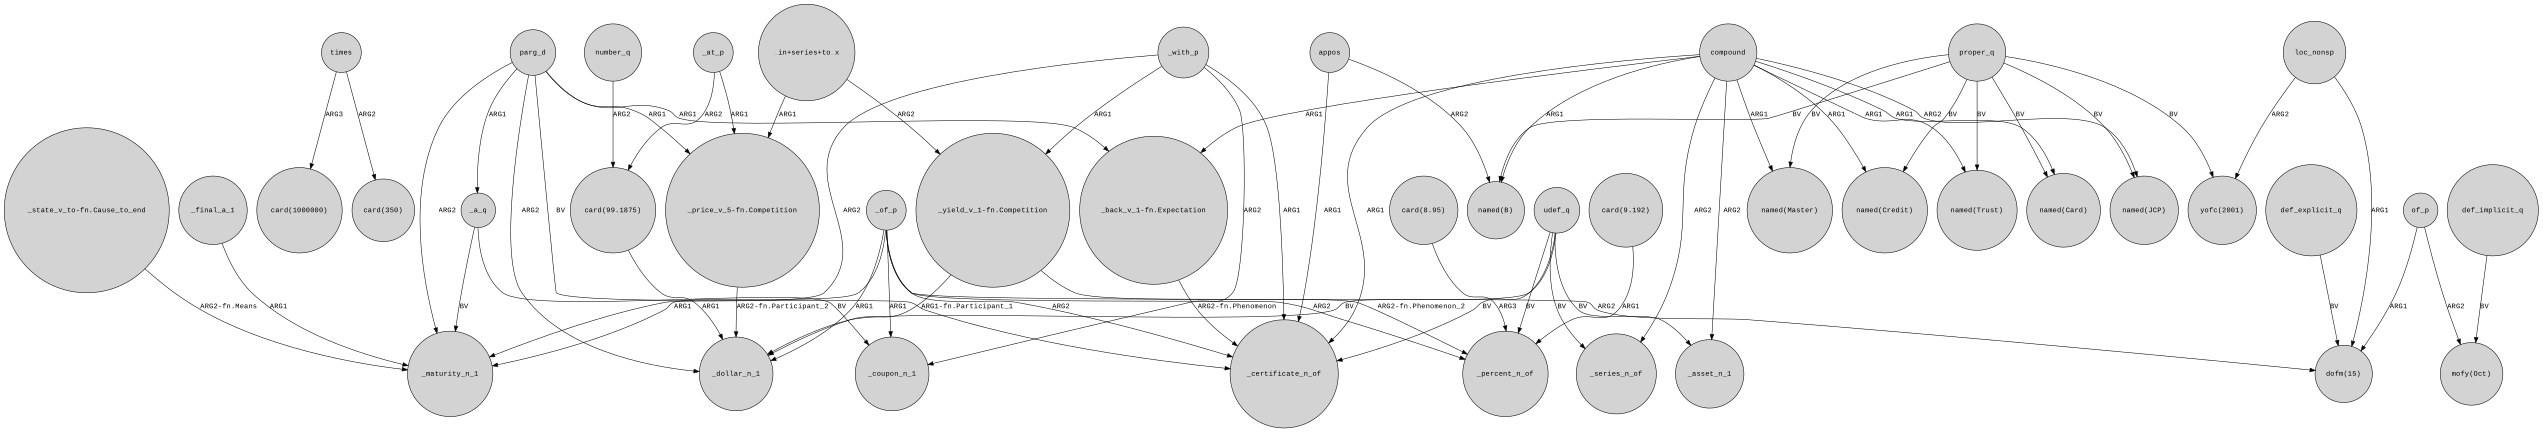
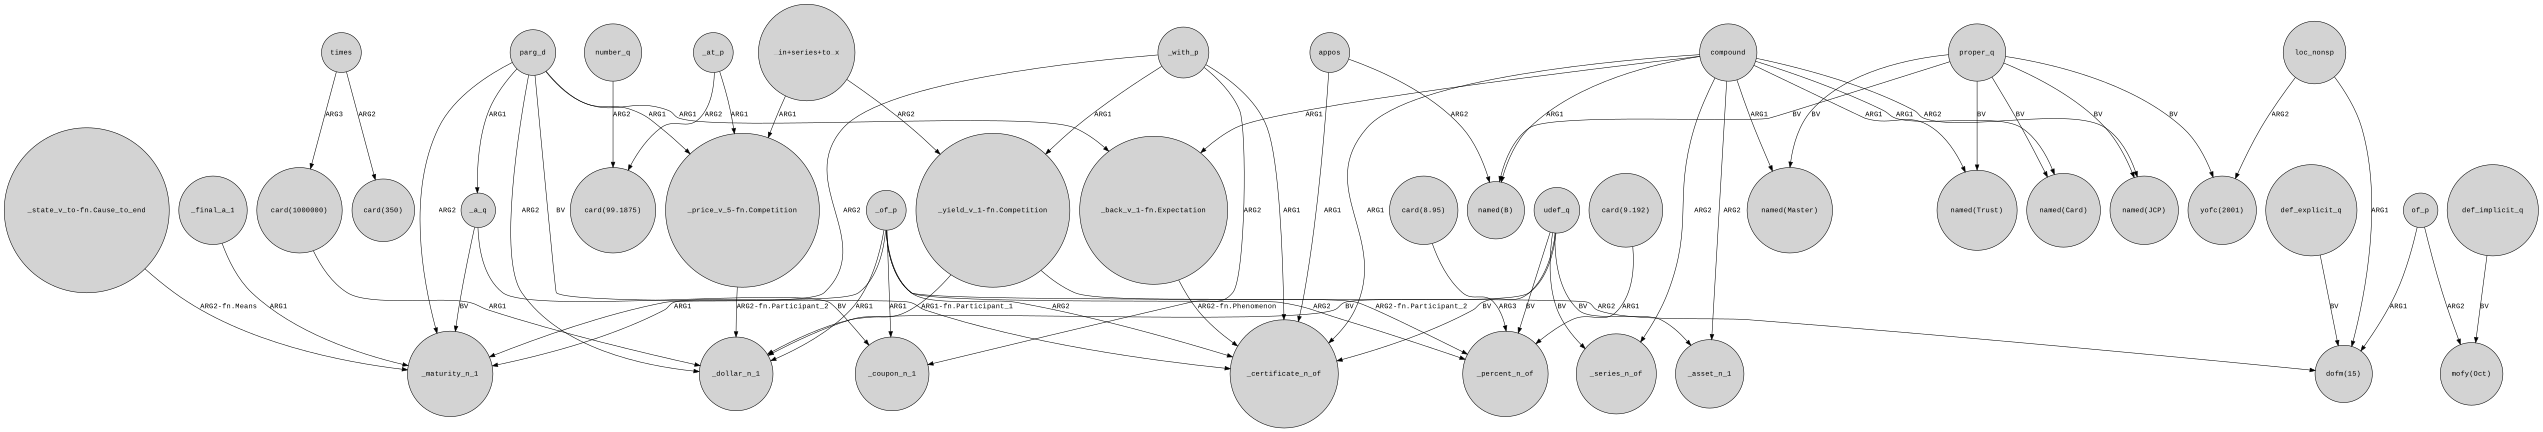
(1885, 210) -> none
(668, 297) -> (496, 312)
(1422, 306) -> (1422, 306)
